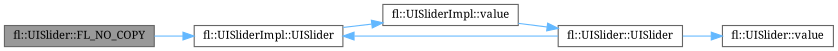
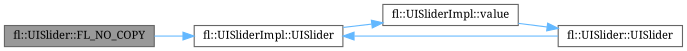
(778, 36) -> none
